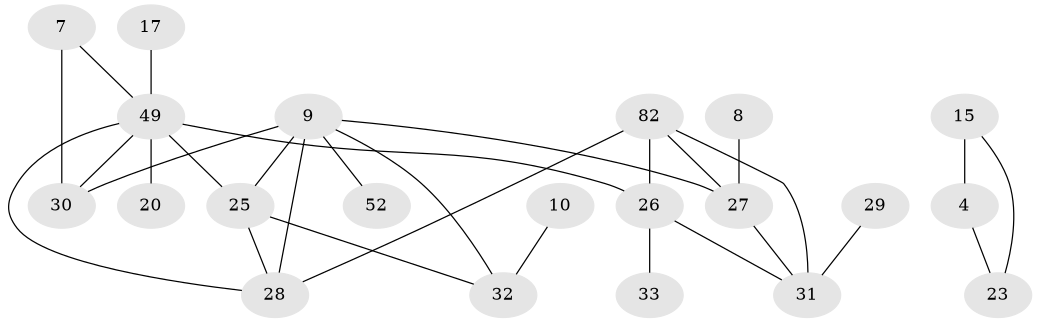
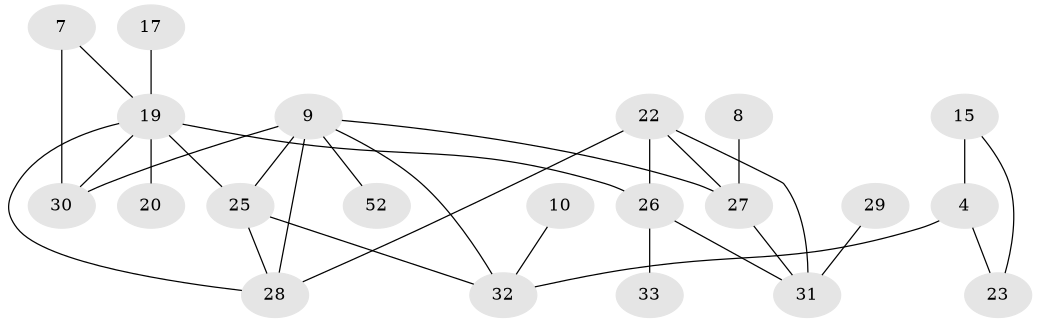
(151, 117) -> (151, 117)
(650, 117) -> (650, 117)
none -> (728, 259)
